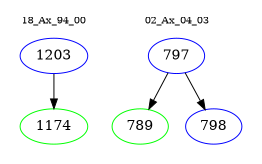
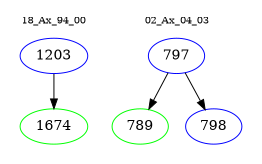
(54, 126) -> (54, 126)
